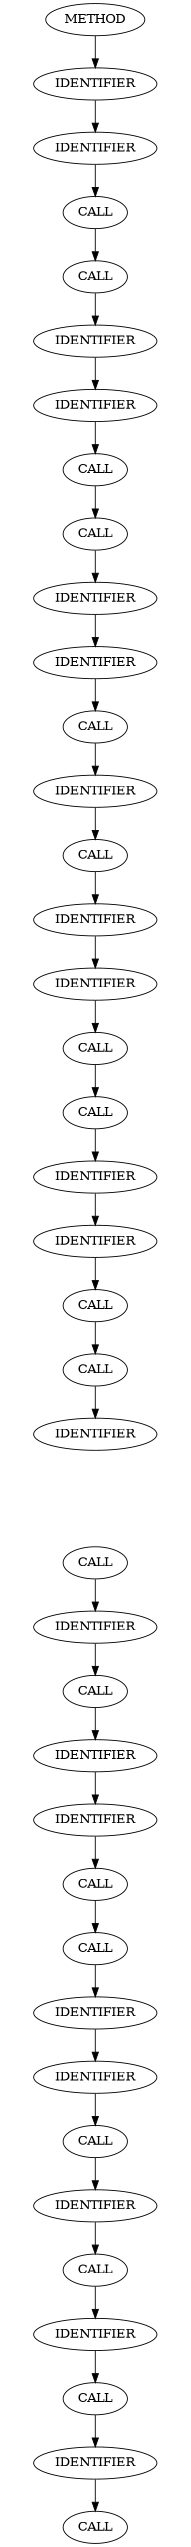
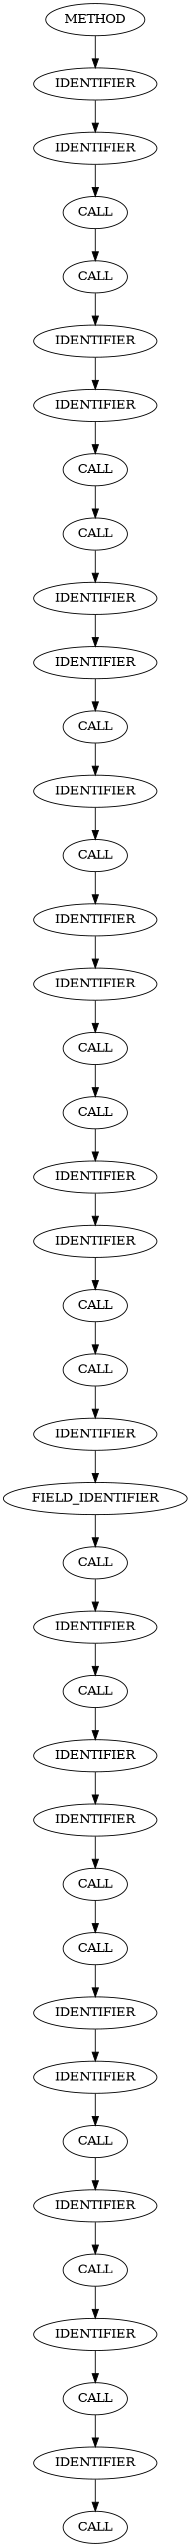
none -> (95, 1499)
